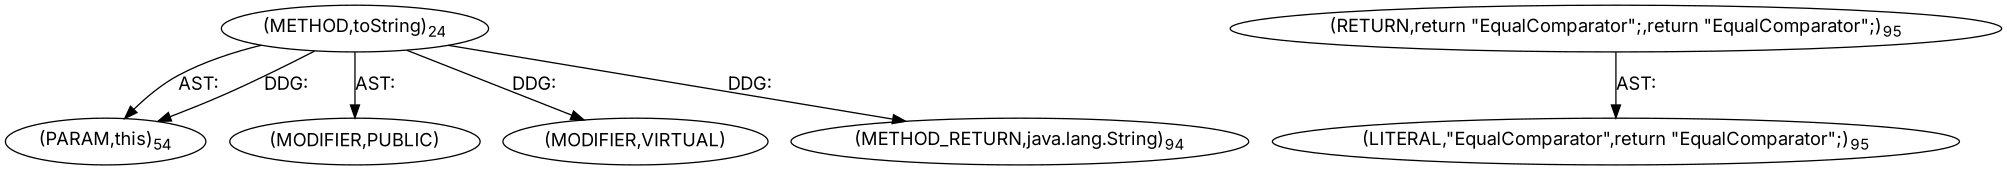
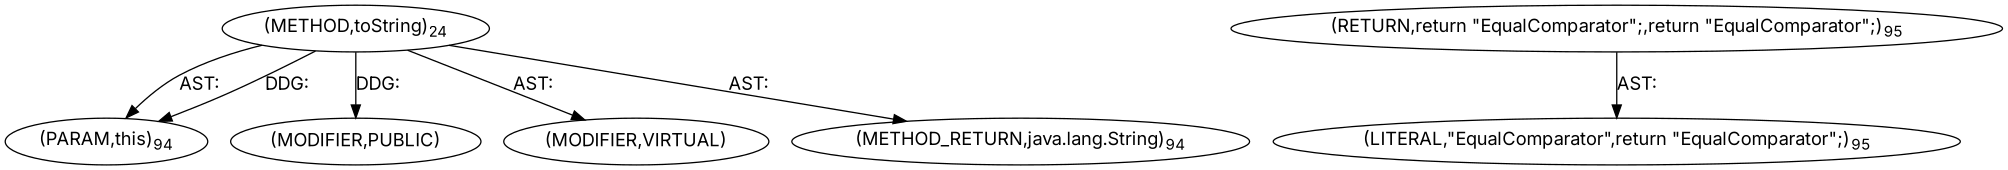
(378, 85) -> (380, 85)
(537, 85) -> (536, 85)
(752, 85) -> (751, 85)
(163, 140) -> (164, 140)
